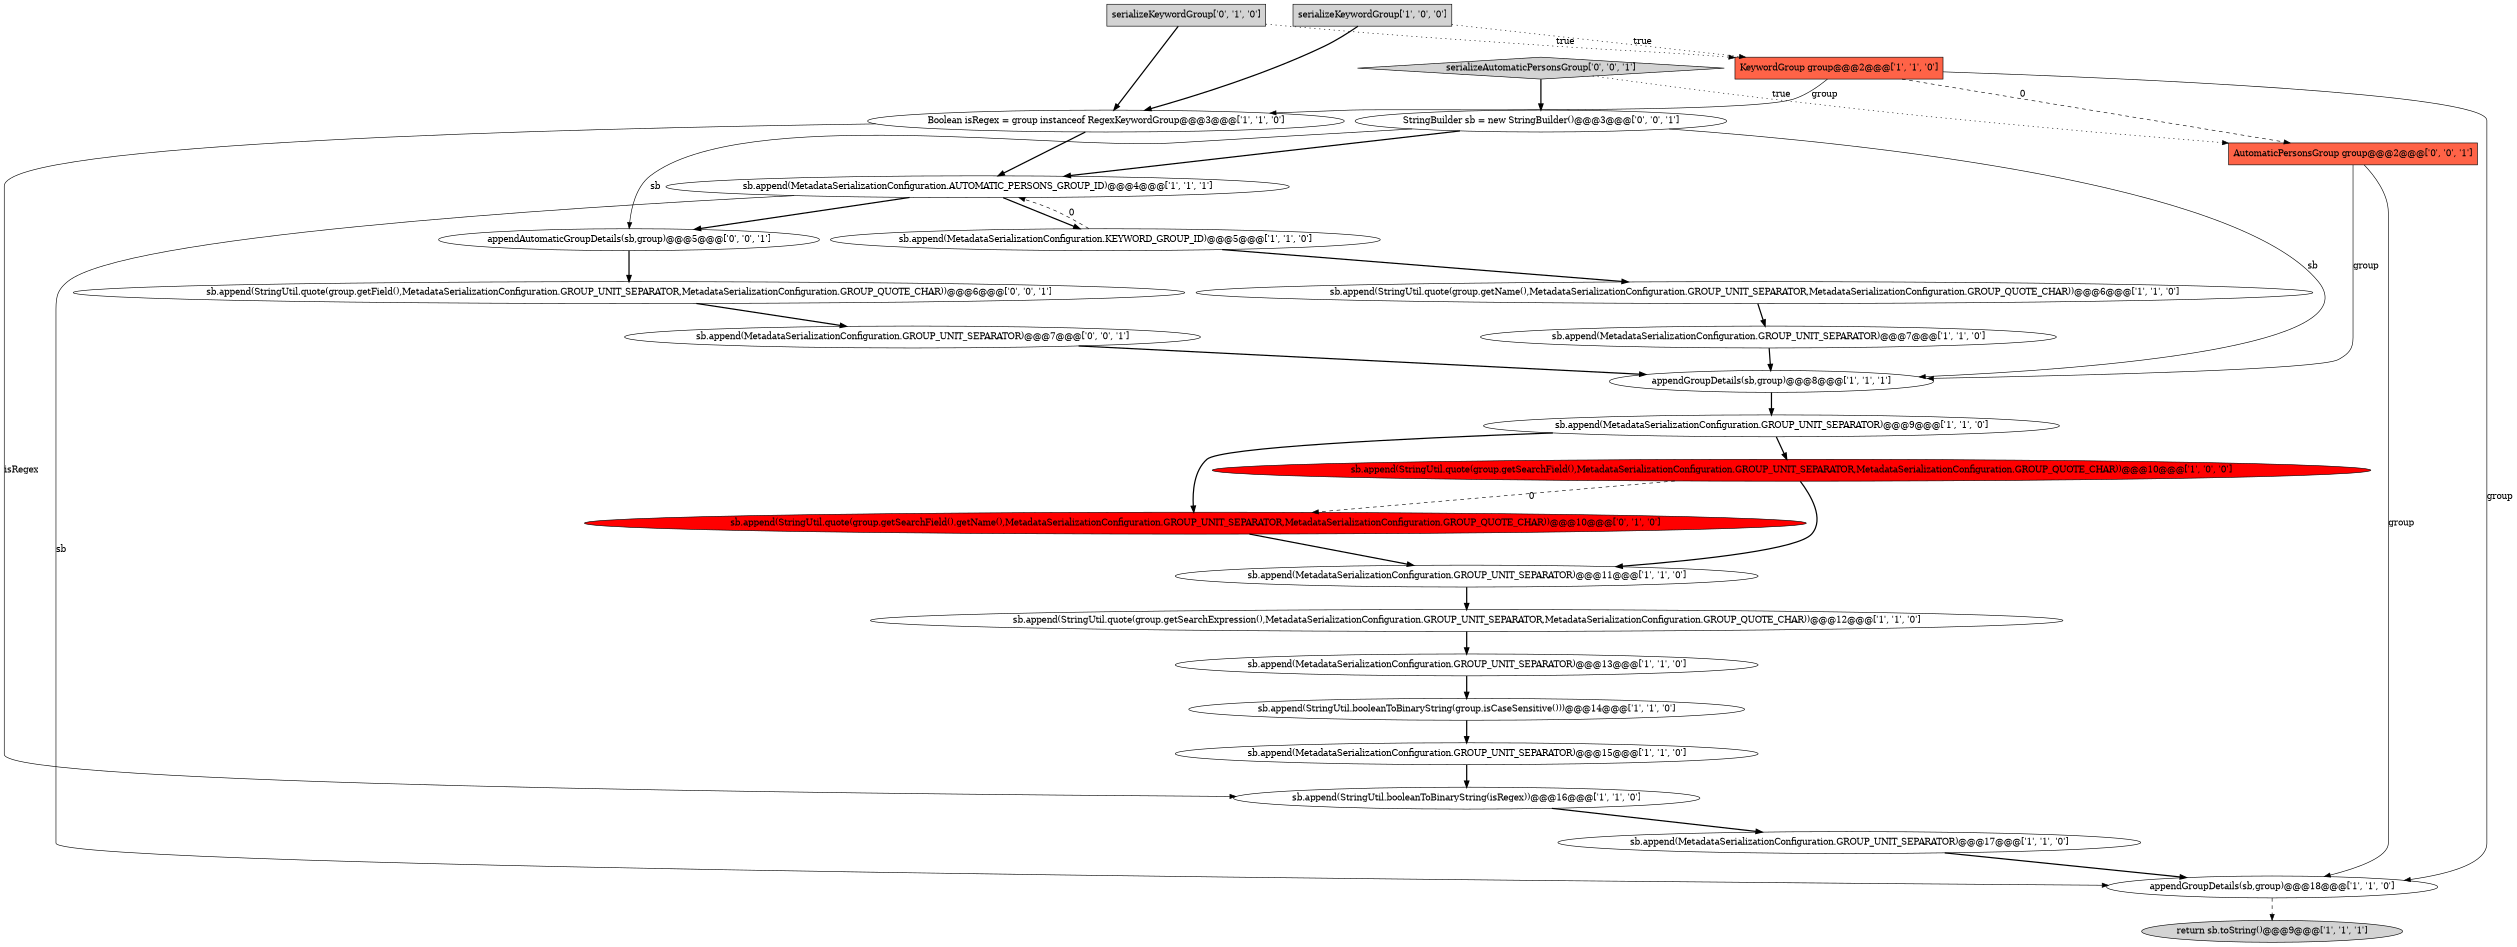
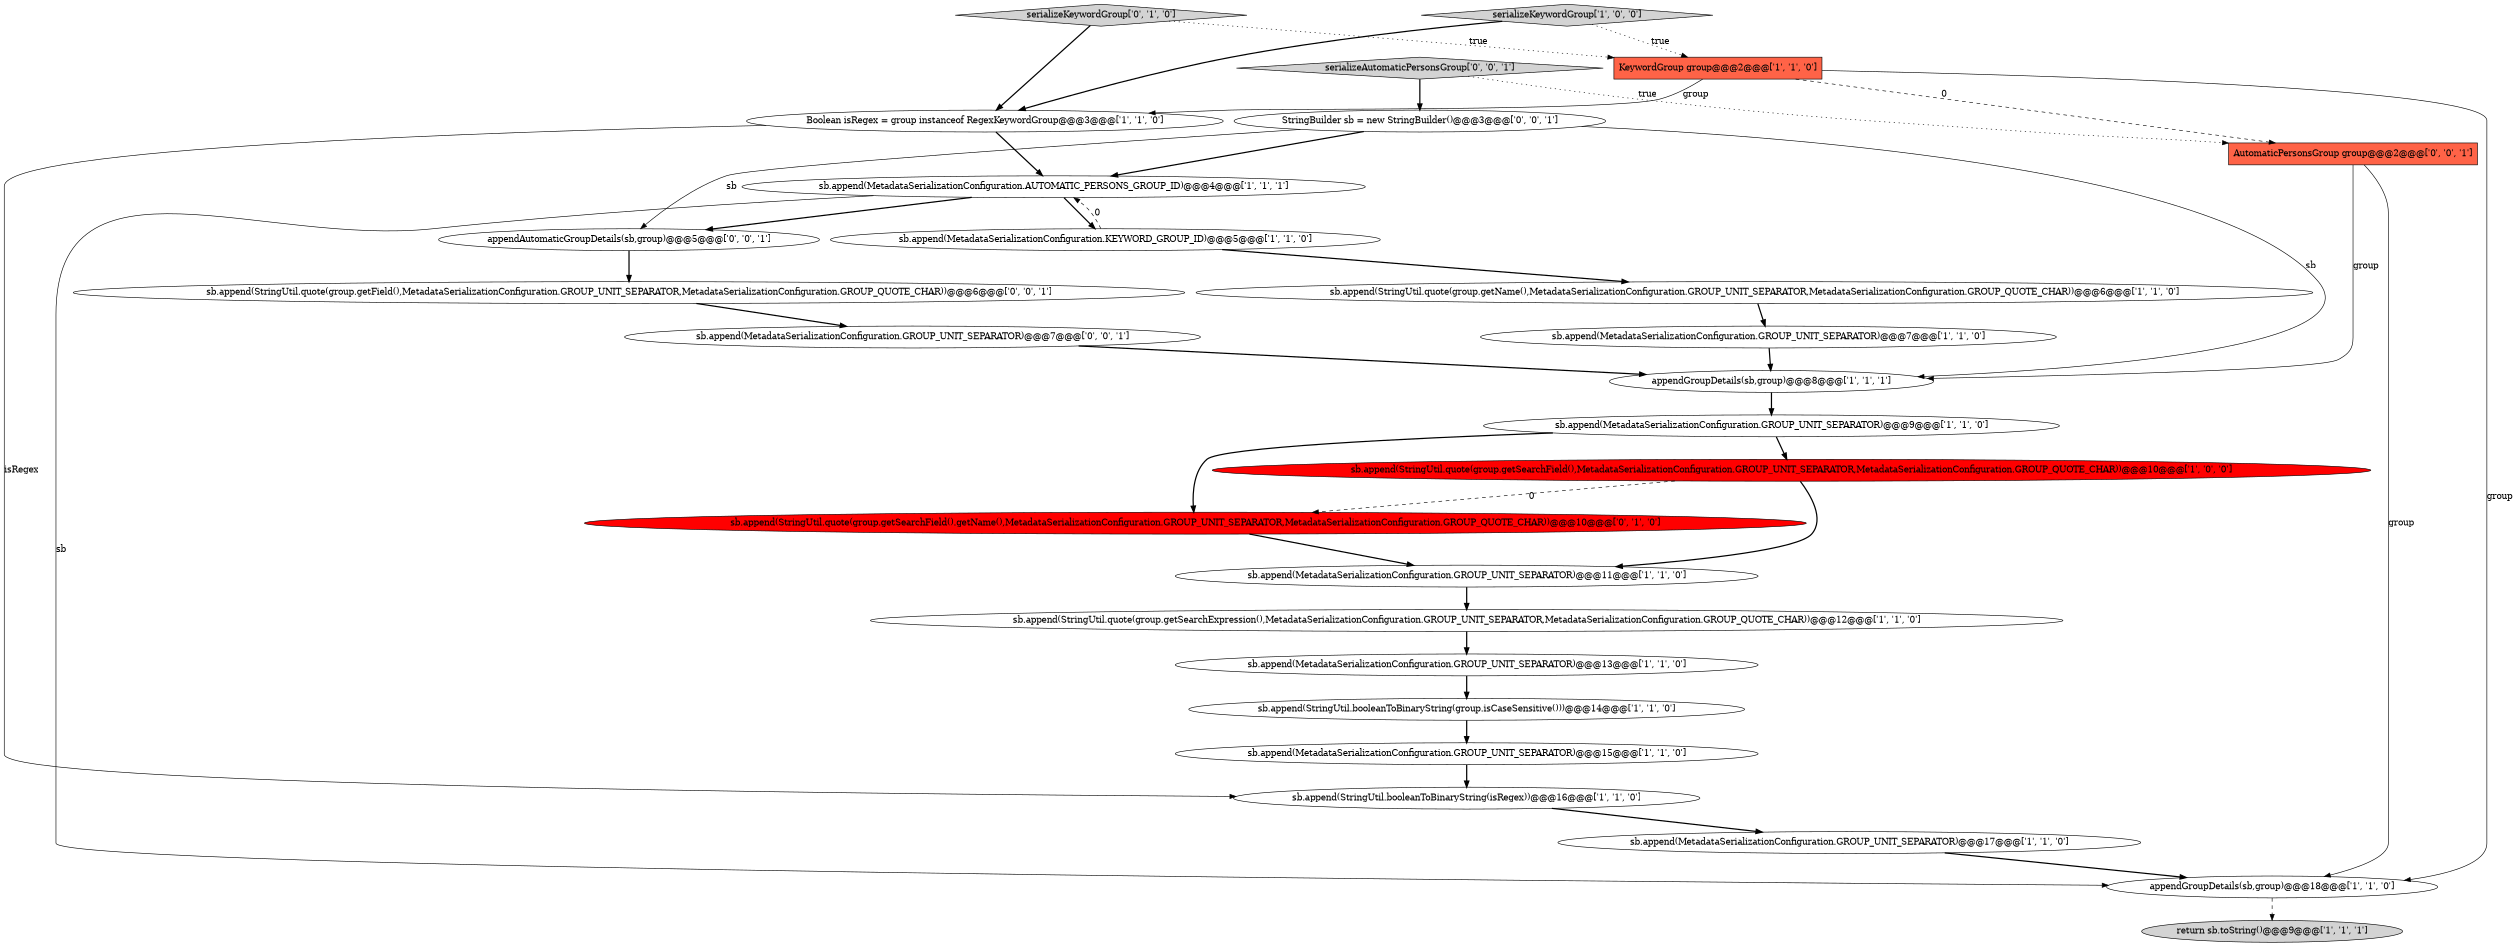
(1186, 15) -> (1101, 15)
(1372, 15) -> (1567, 15)
